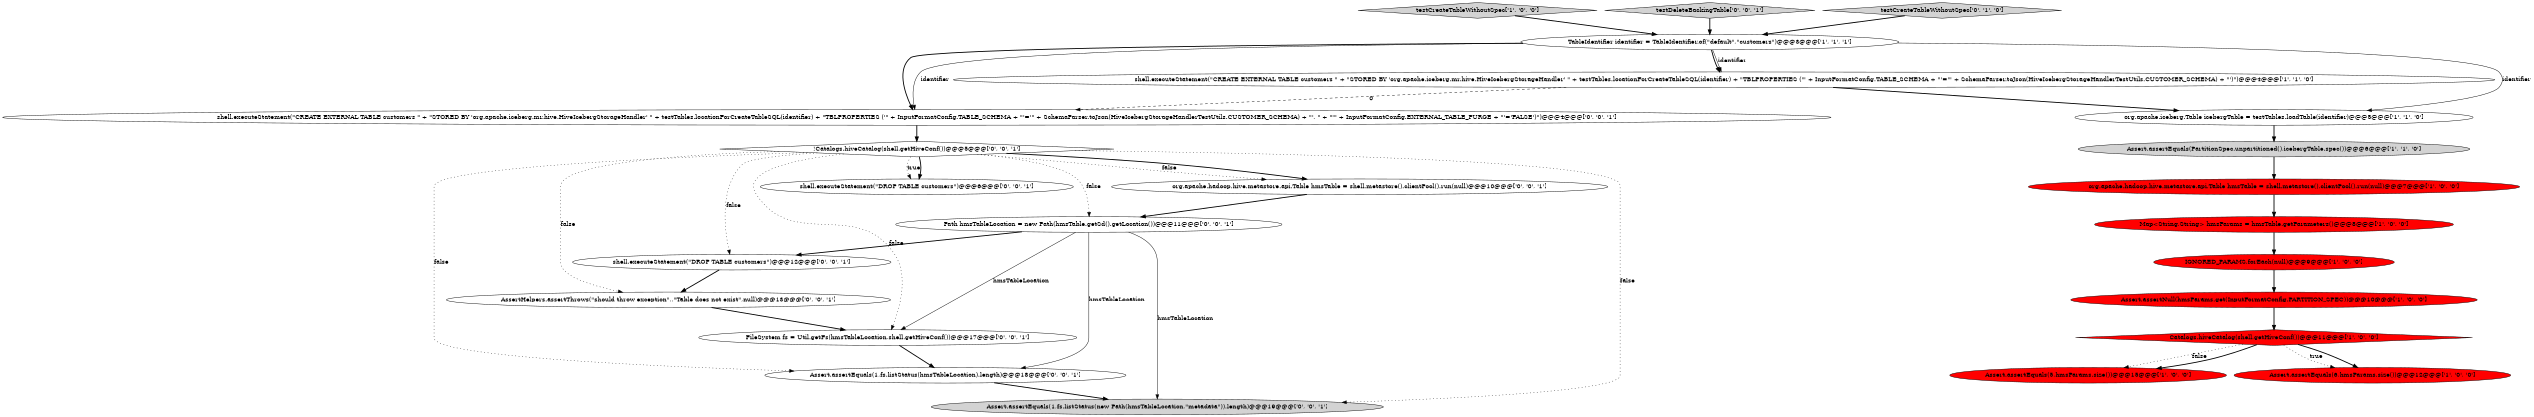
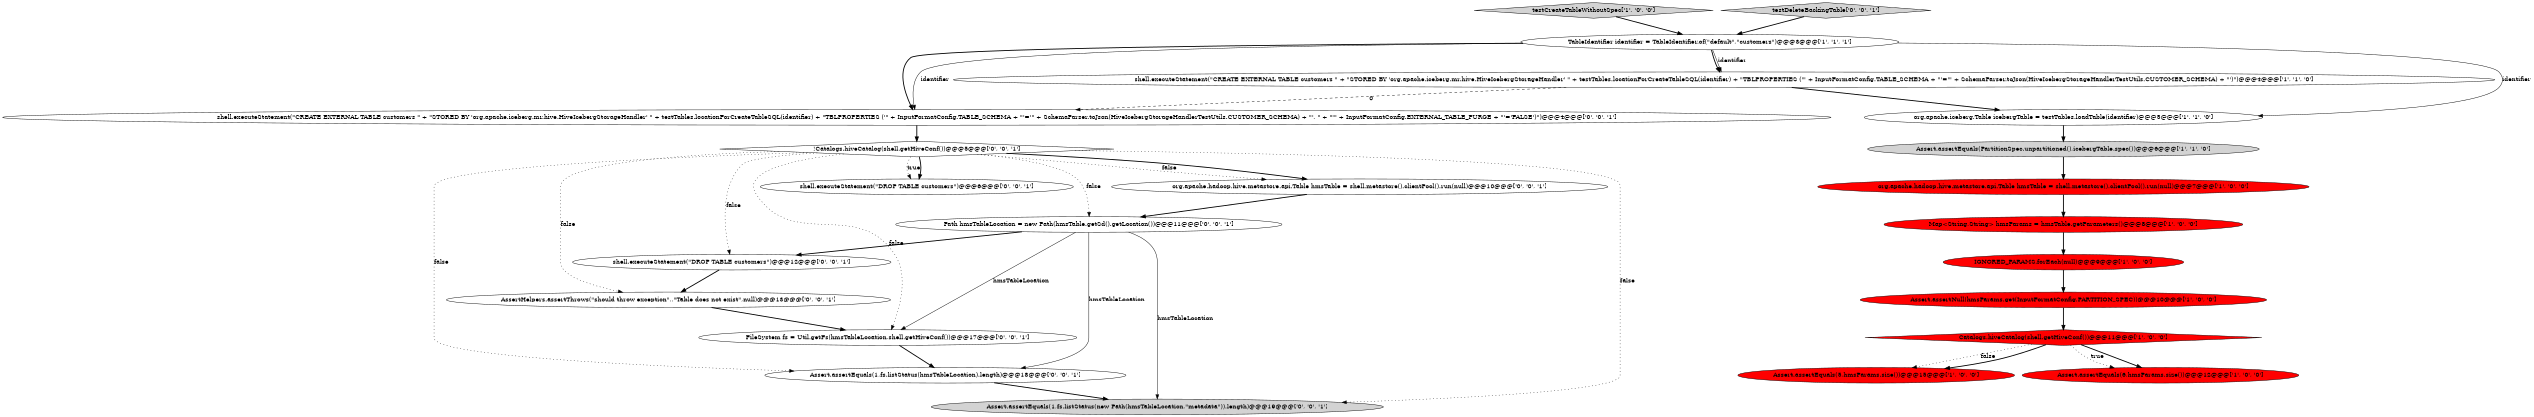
(1942, 10) -> none
